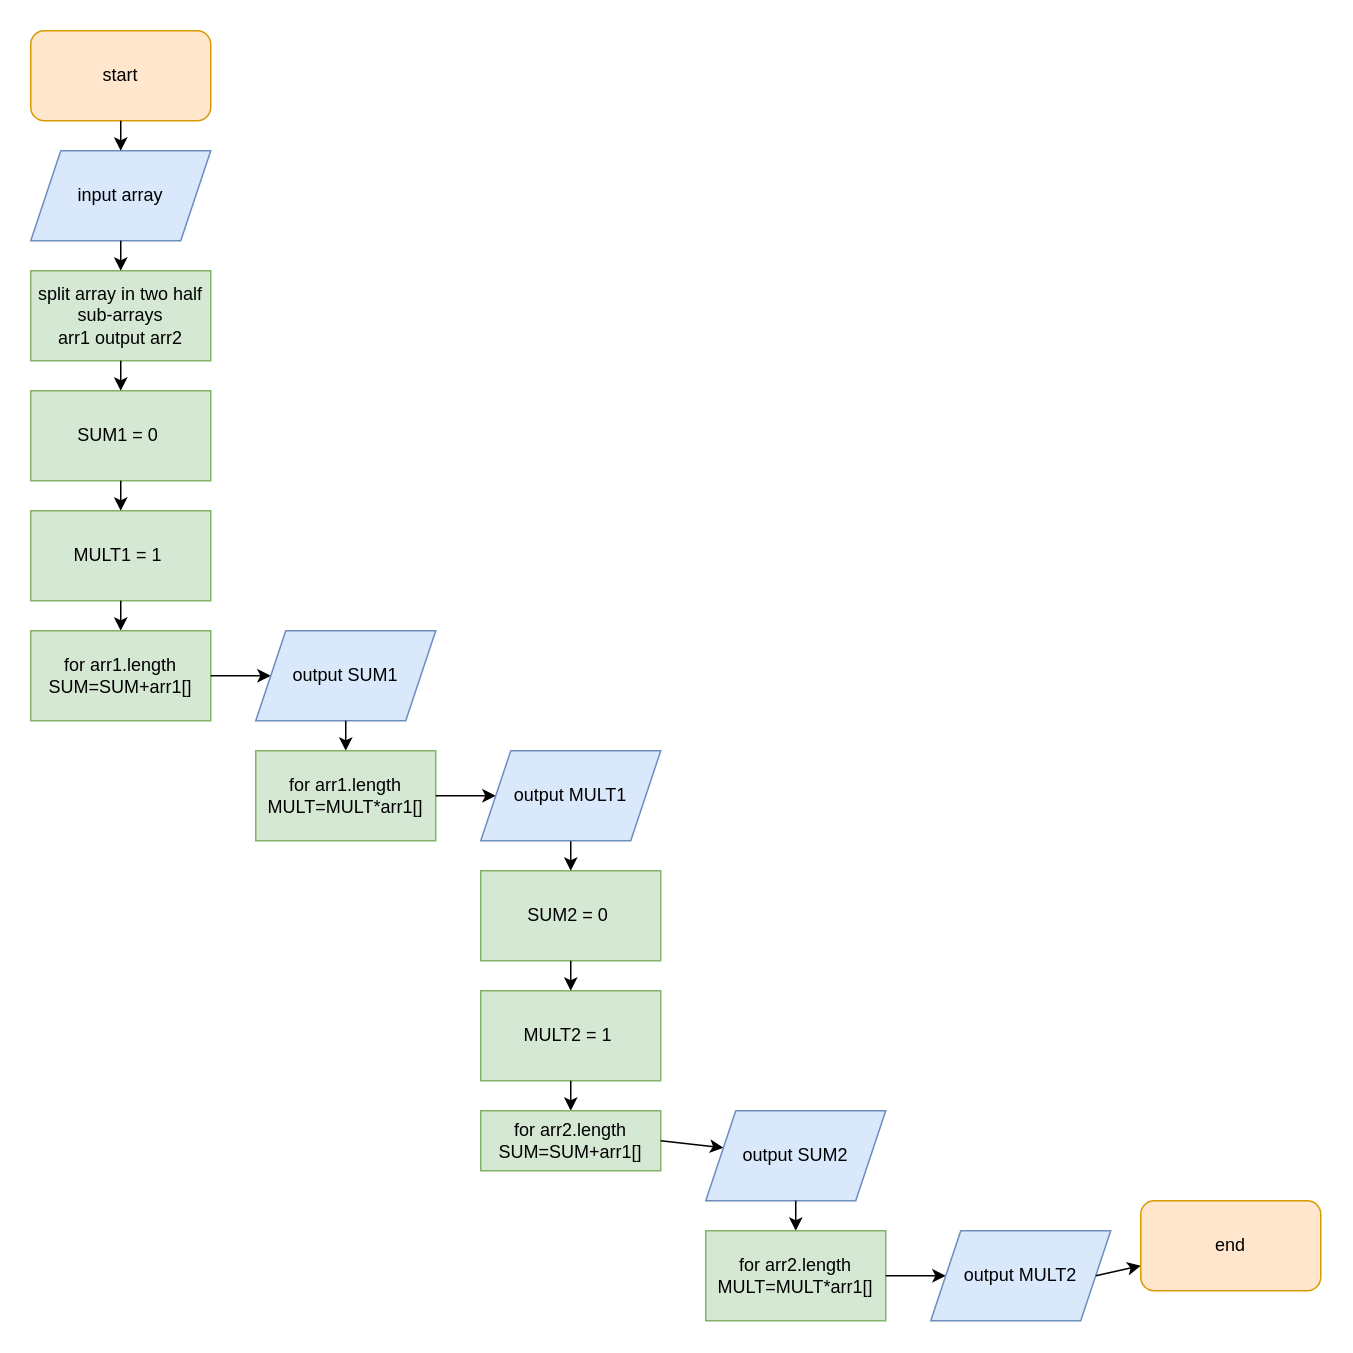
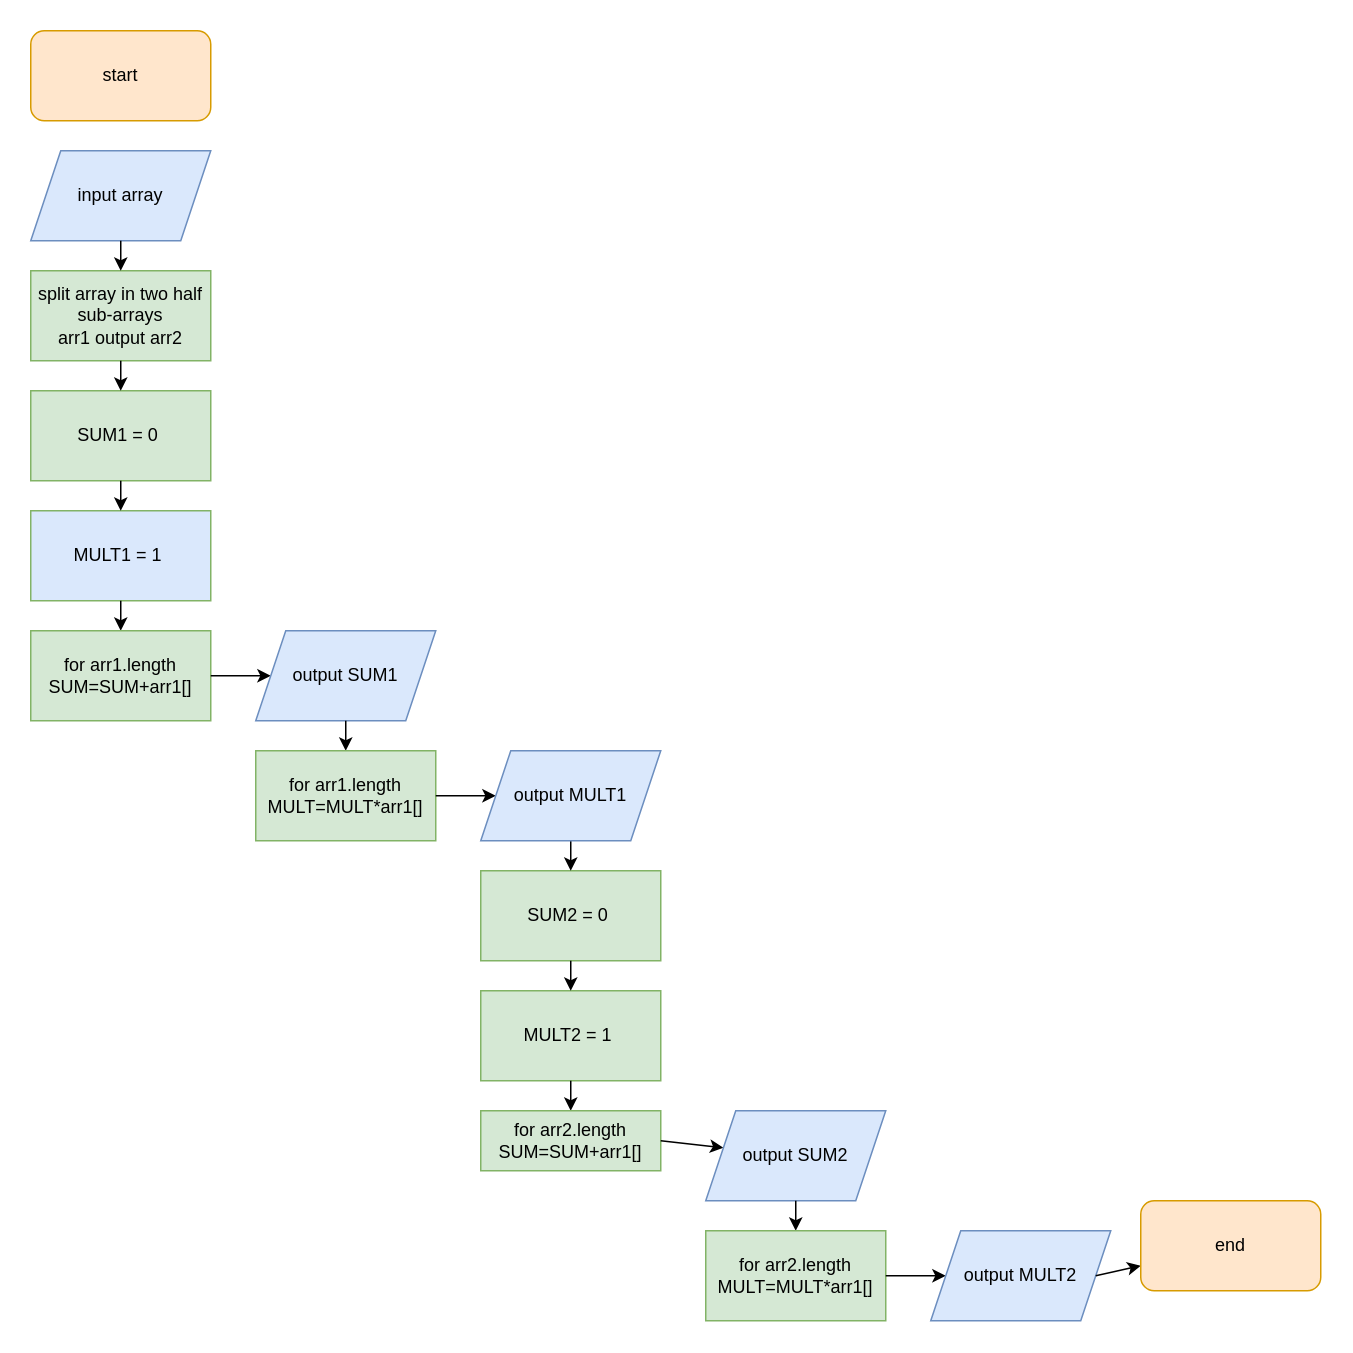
(121, 131) -> none
(121, 556) -> (121, 556)
